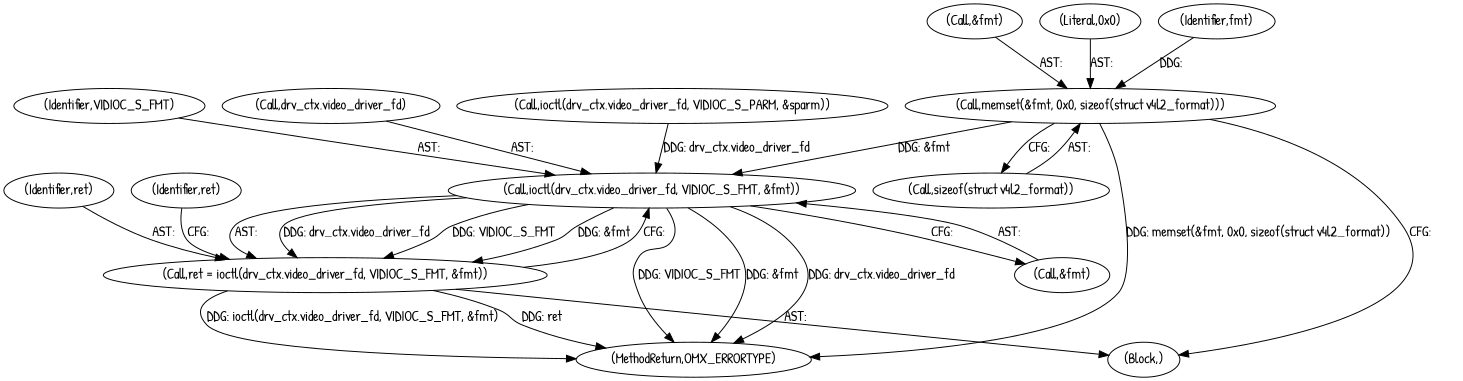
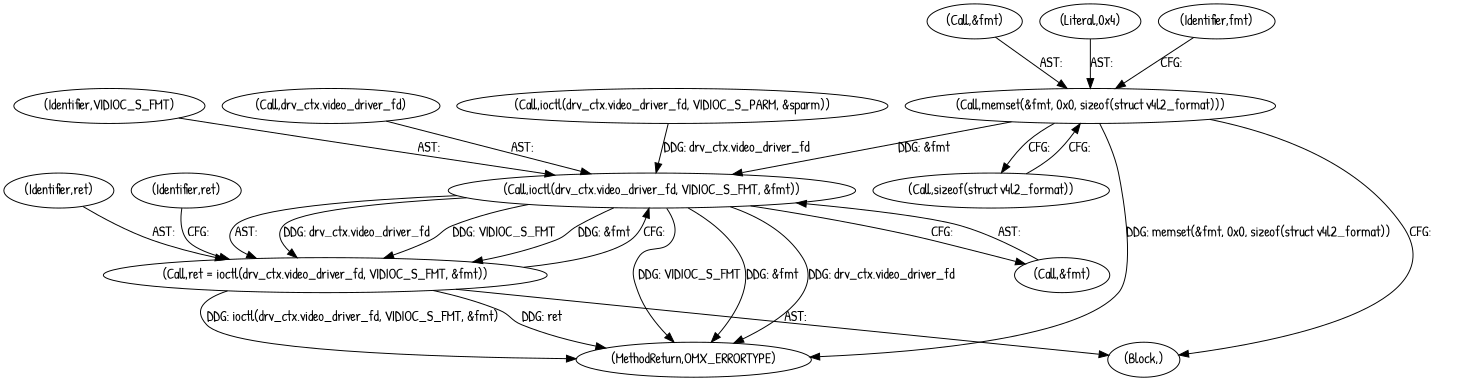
(1090, 21) -> (1090, 21)
(1173, 64) -> (1173, 64)
(1081, 148) -> (1081, 148)
